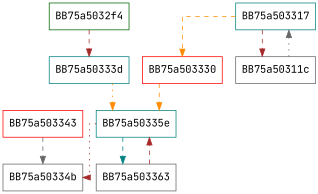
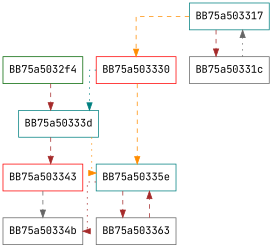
(276, 70) -> (229, 70)
none -> (90, 83)
none -> (51, 147)
(123, 147) -> (123, 201)
